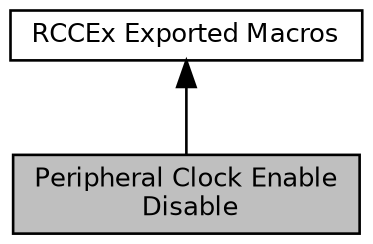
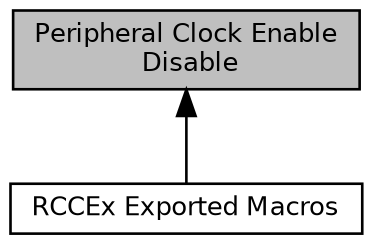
(186, 121) -> (186, 150)
